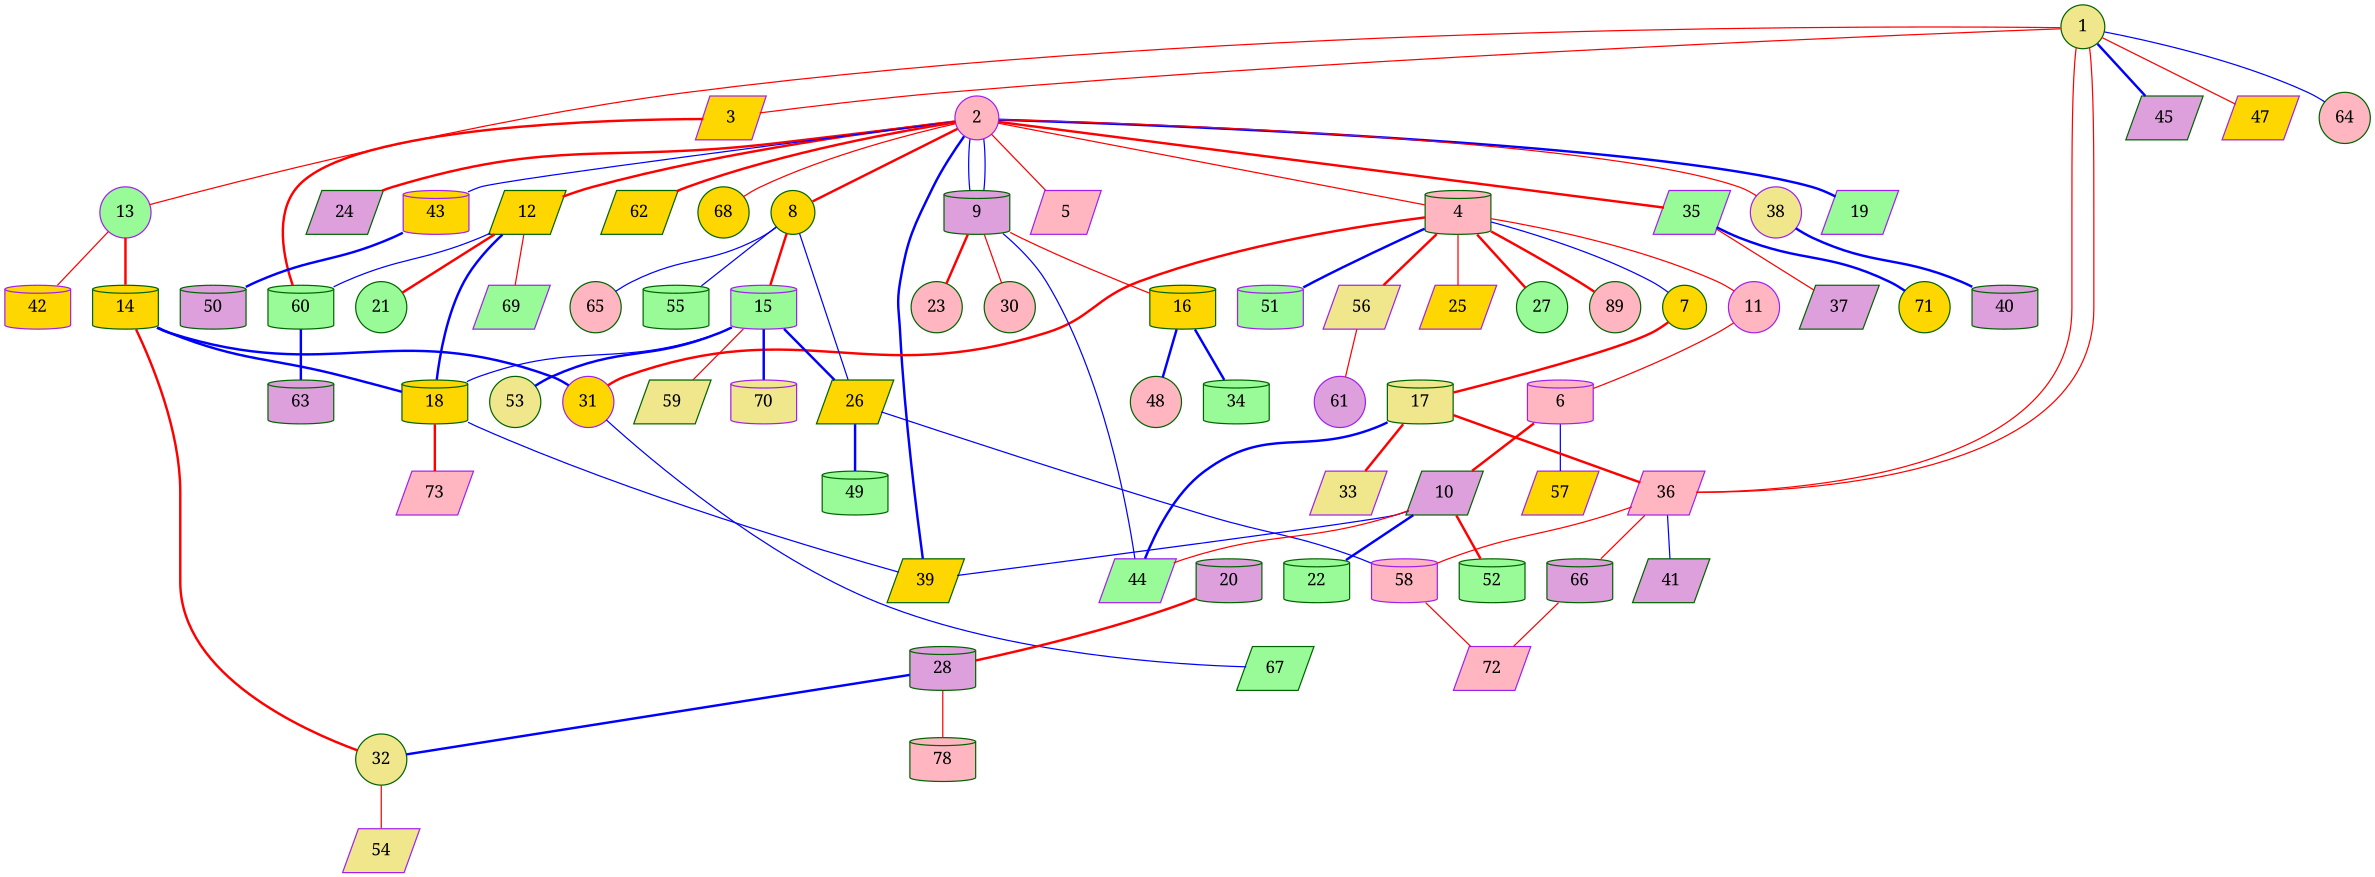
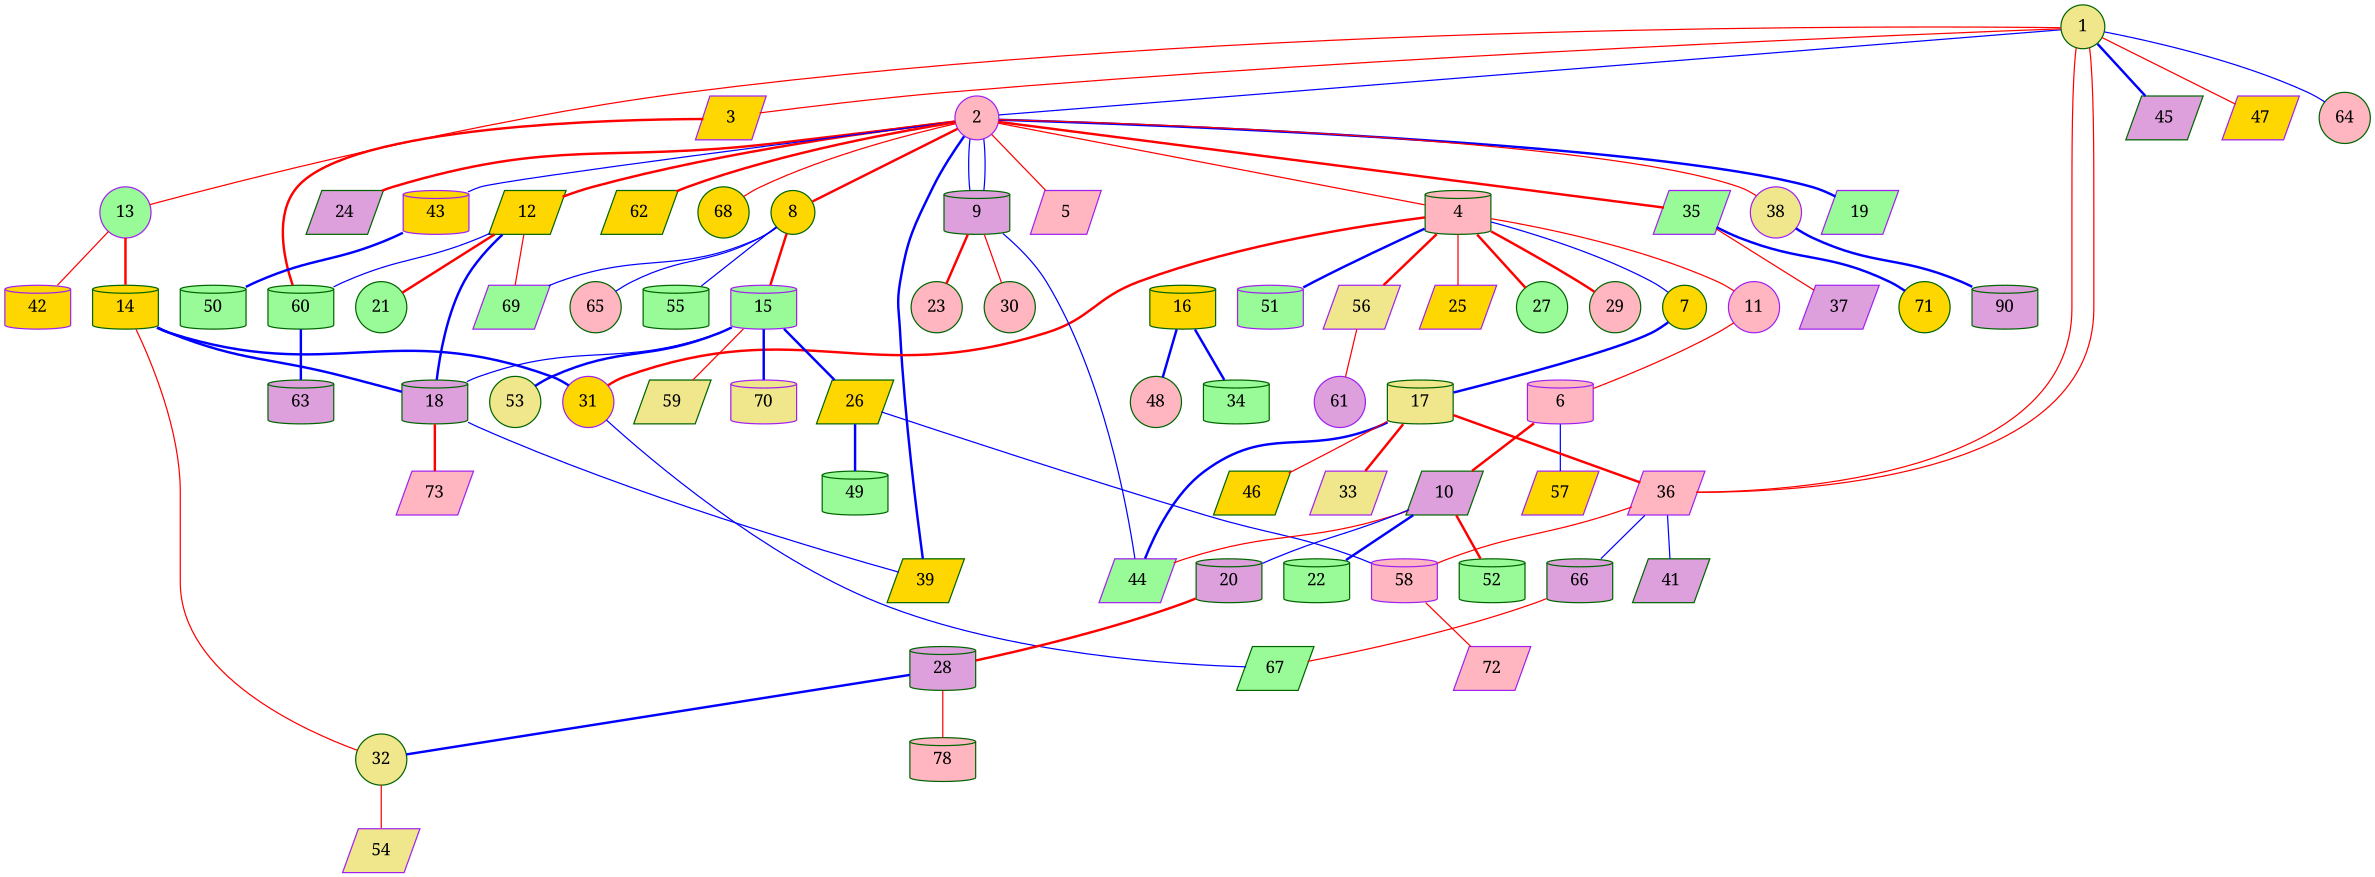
none -> (1530, 72)
(1079, 264) -> none
(213, 307) -> (213, 307)
(824, 307) -> (658, 262)
(1615, 307) -> (1615, 307)
(1839, 307) -> (1839, 307)
(2005, 307) -> (2005, 307)
(1563, 363) -> (1563, 363)
(435, 402) -> (435, 402)
none -> (1252, 493)
(1623, 537) -> (1623, 537)
(1183, 546) -> (1299, 549)
(180, 581) -> (180, 581)
(1536, 625) -> (1428, 635)
